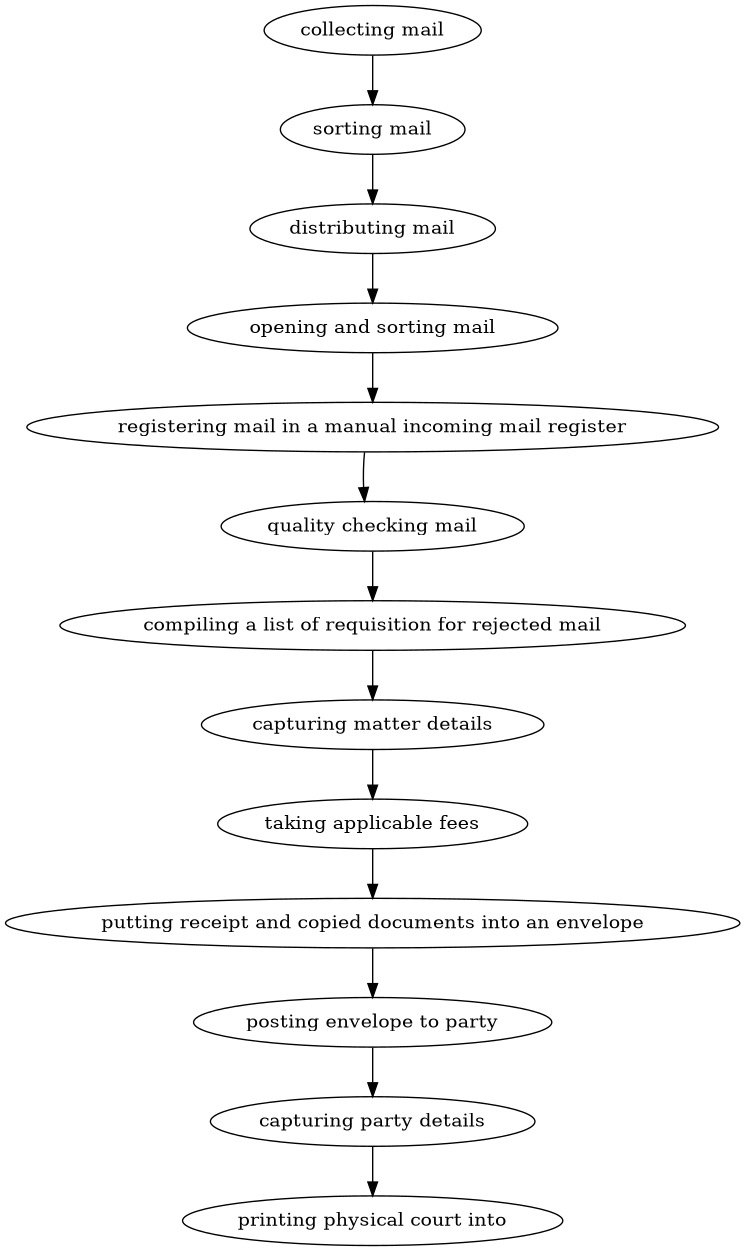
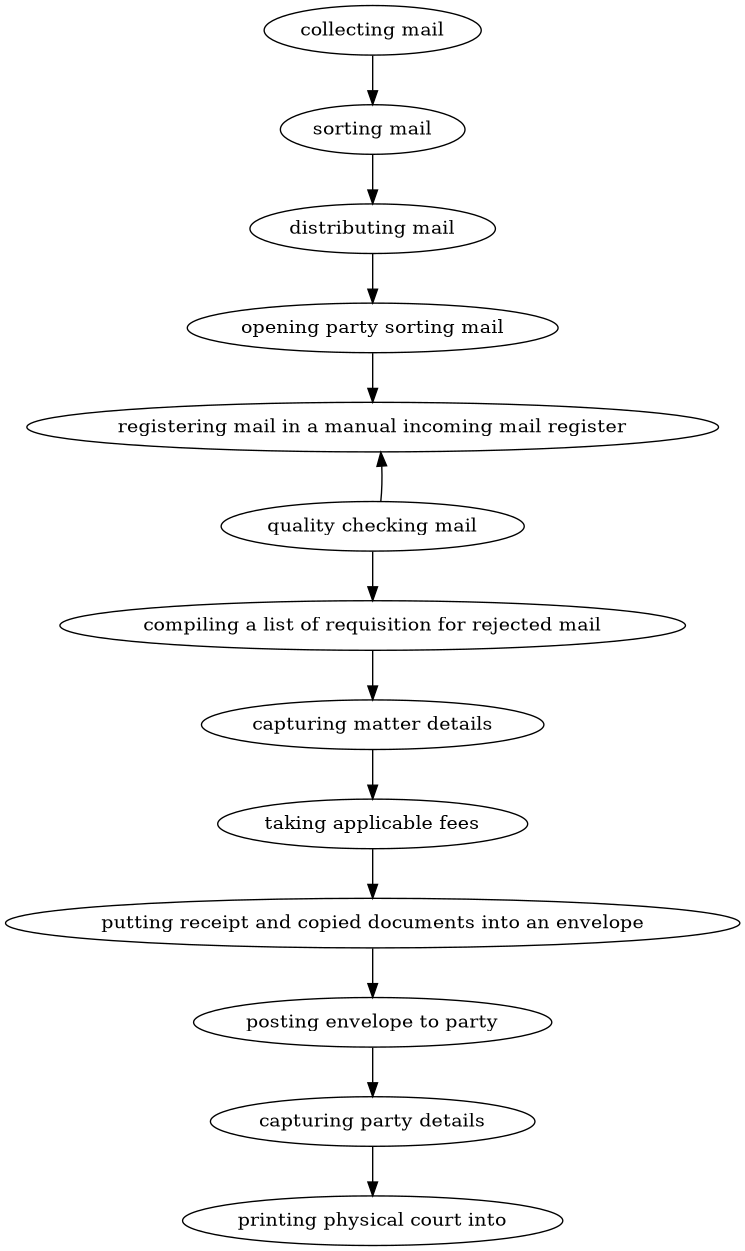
(373, 328) -> (373, 328)
(363, 470) -> (382, 484)
